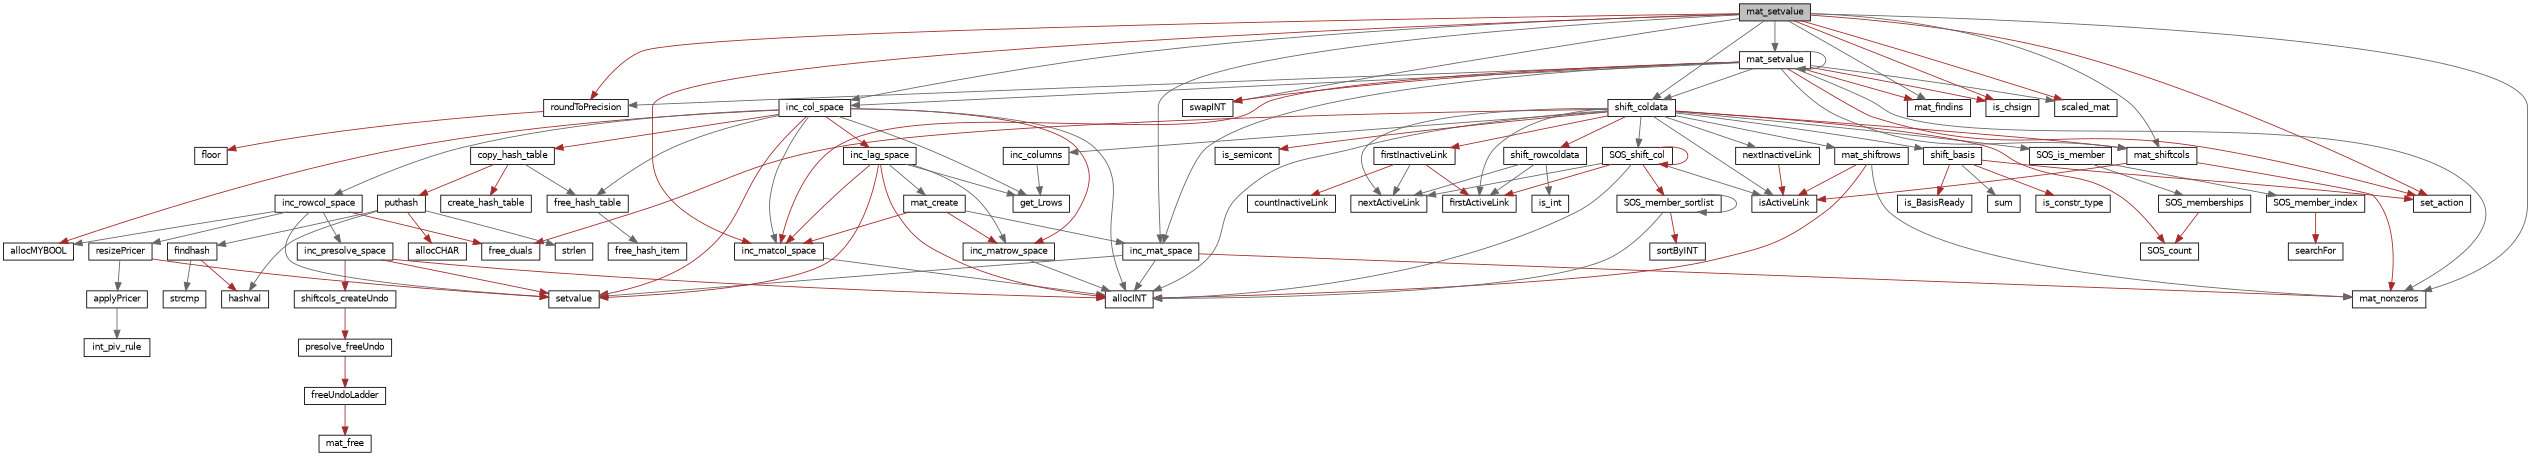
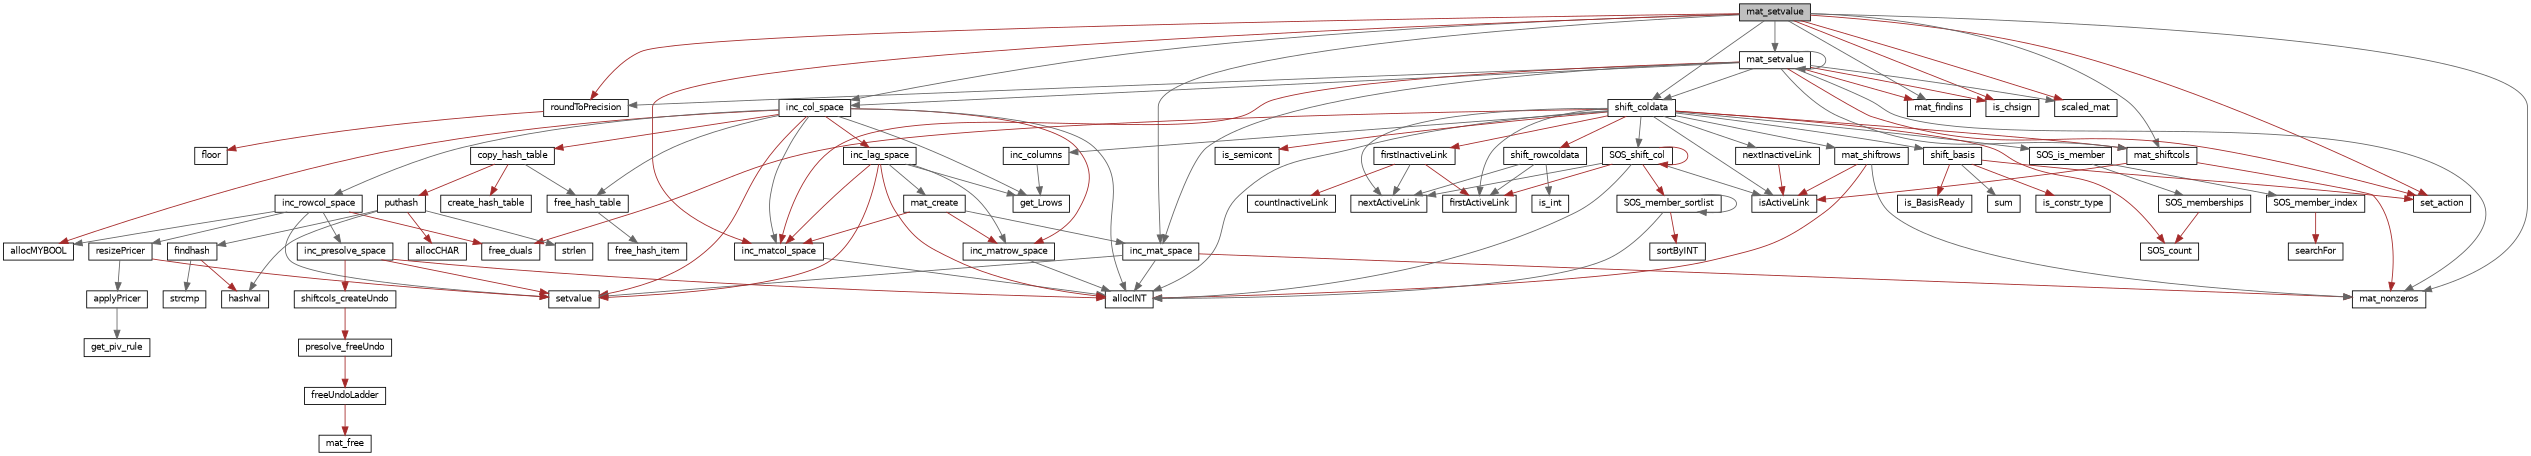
(1208, 108) -> none
(117, 348) -> (117, 348)
